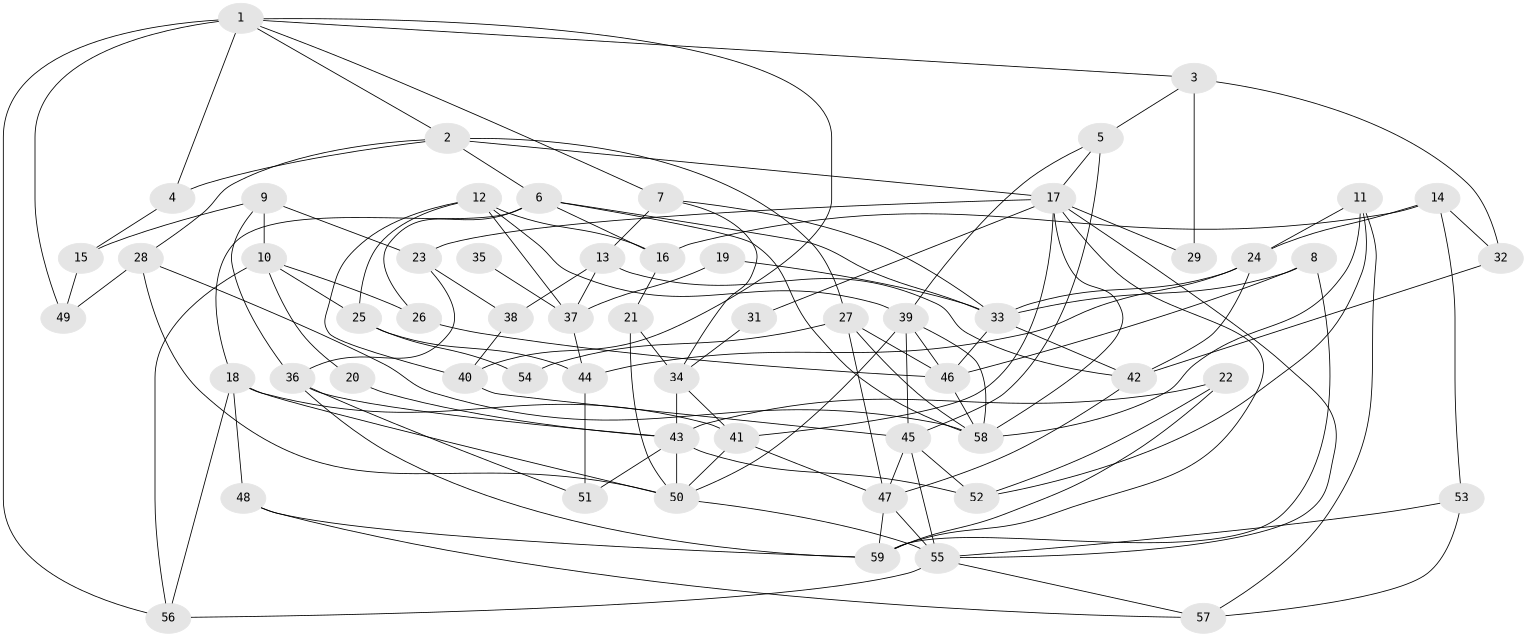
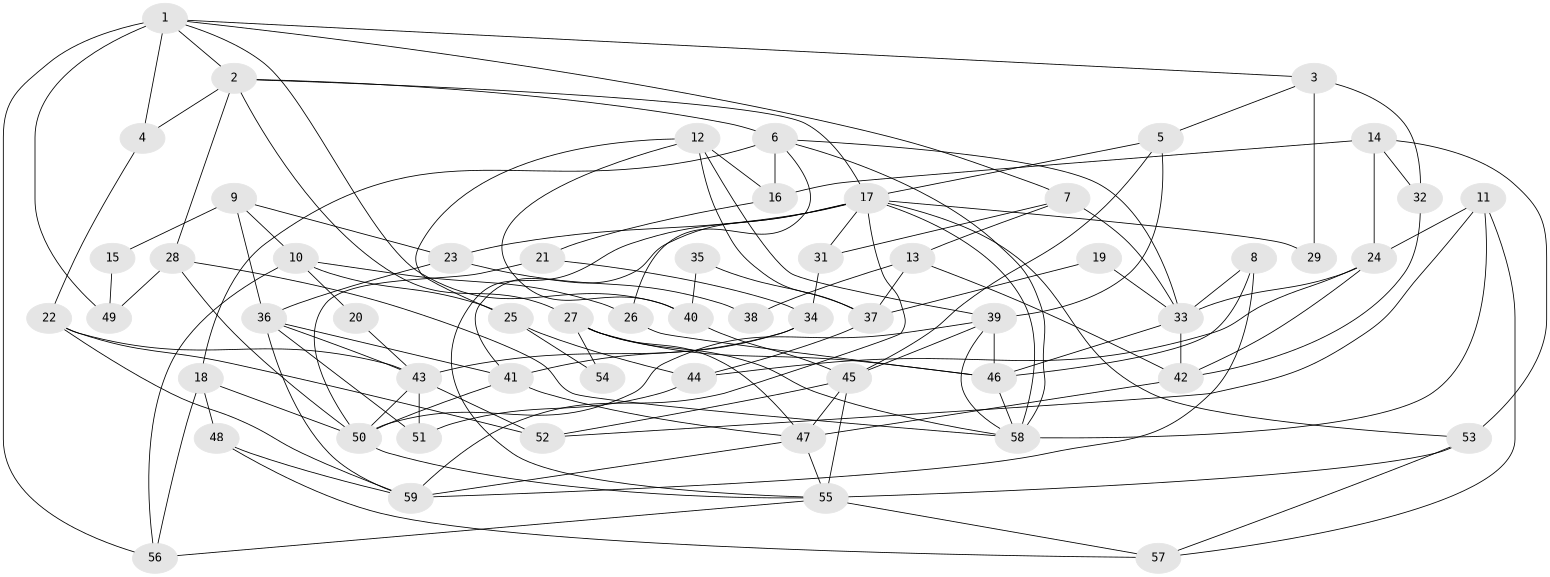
(127, 228) -> (91, 226)
(752, 273) -> (949, 227)
(491, 344) -> (694, 288)
none -> (1123, 377)
(520, 406) -> (377, 346)
